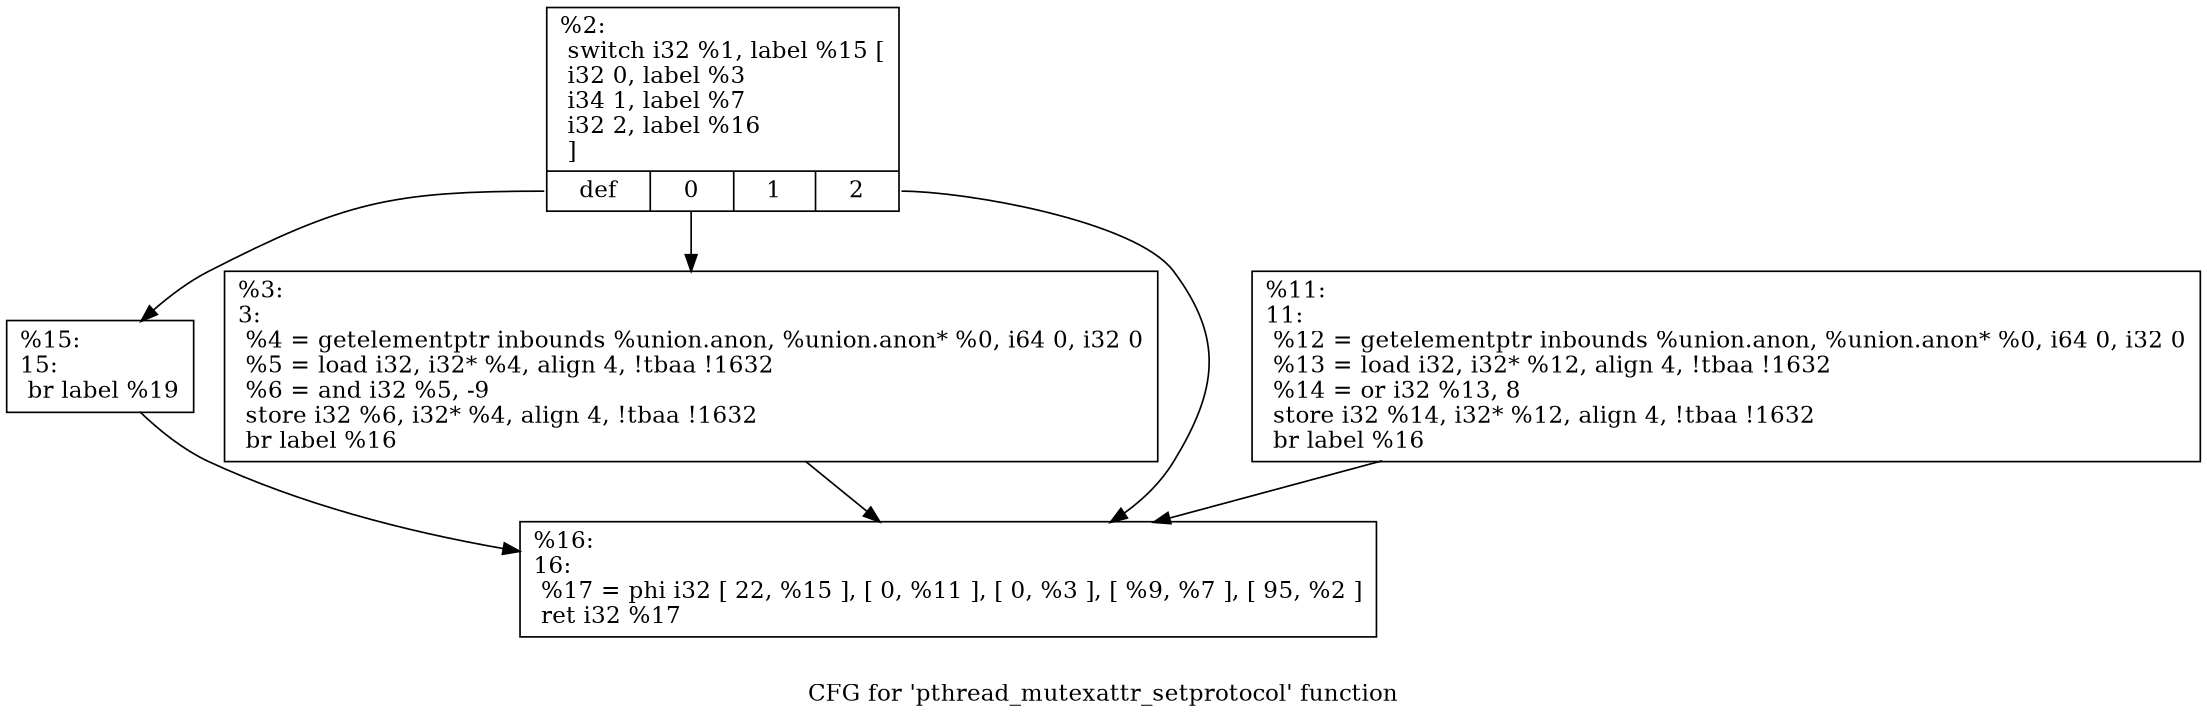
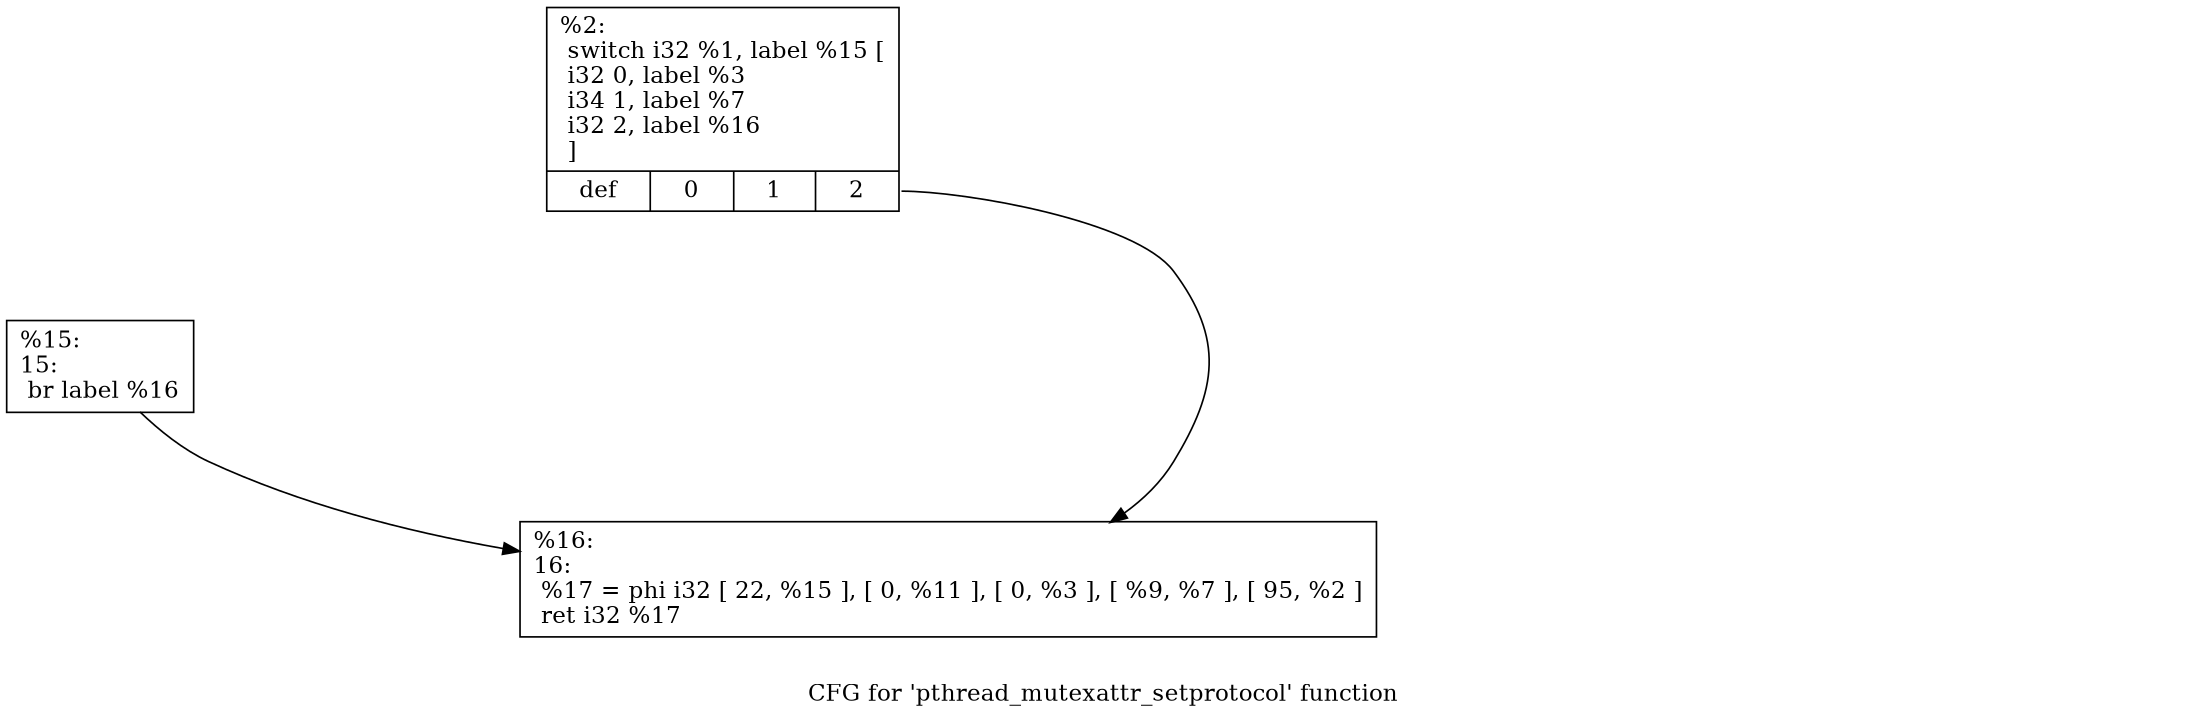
(338, 214) -> none
(691, 366) -> none
(1726, 366) -> none
(100, 391) -> (100, 391)
